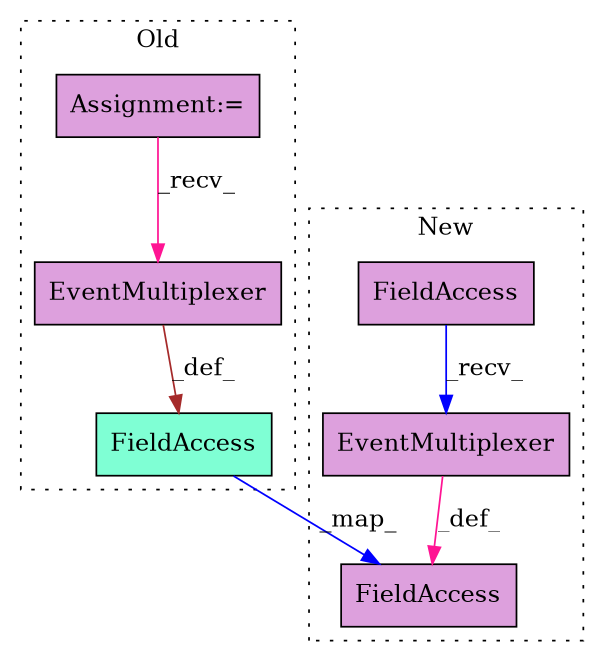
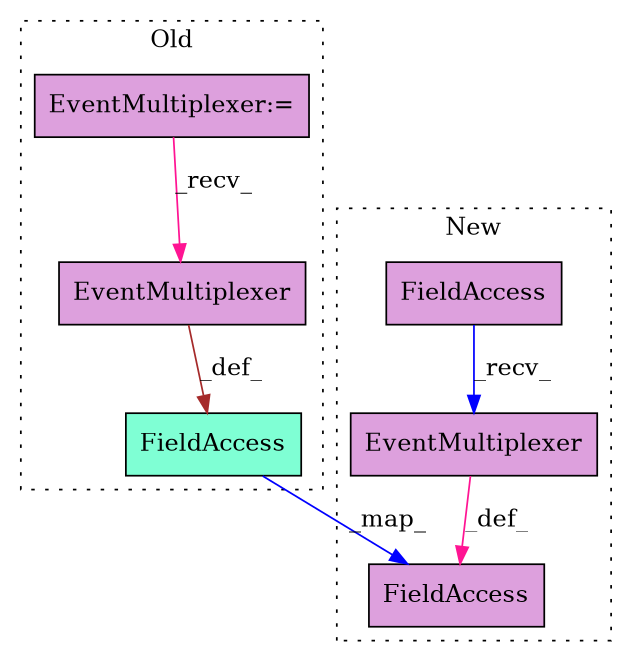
(158, 106) -> (172, 106)
